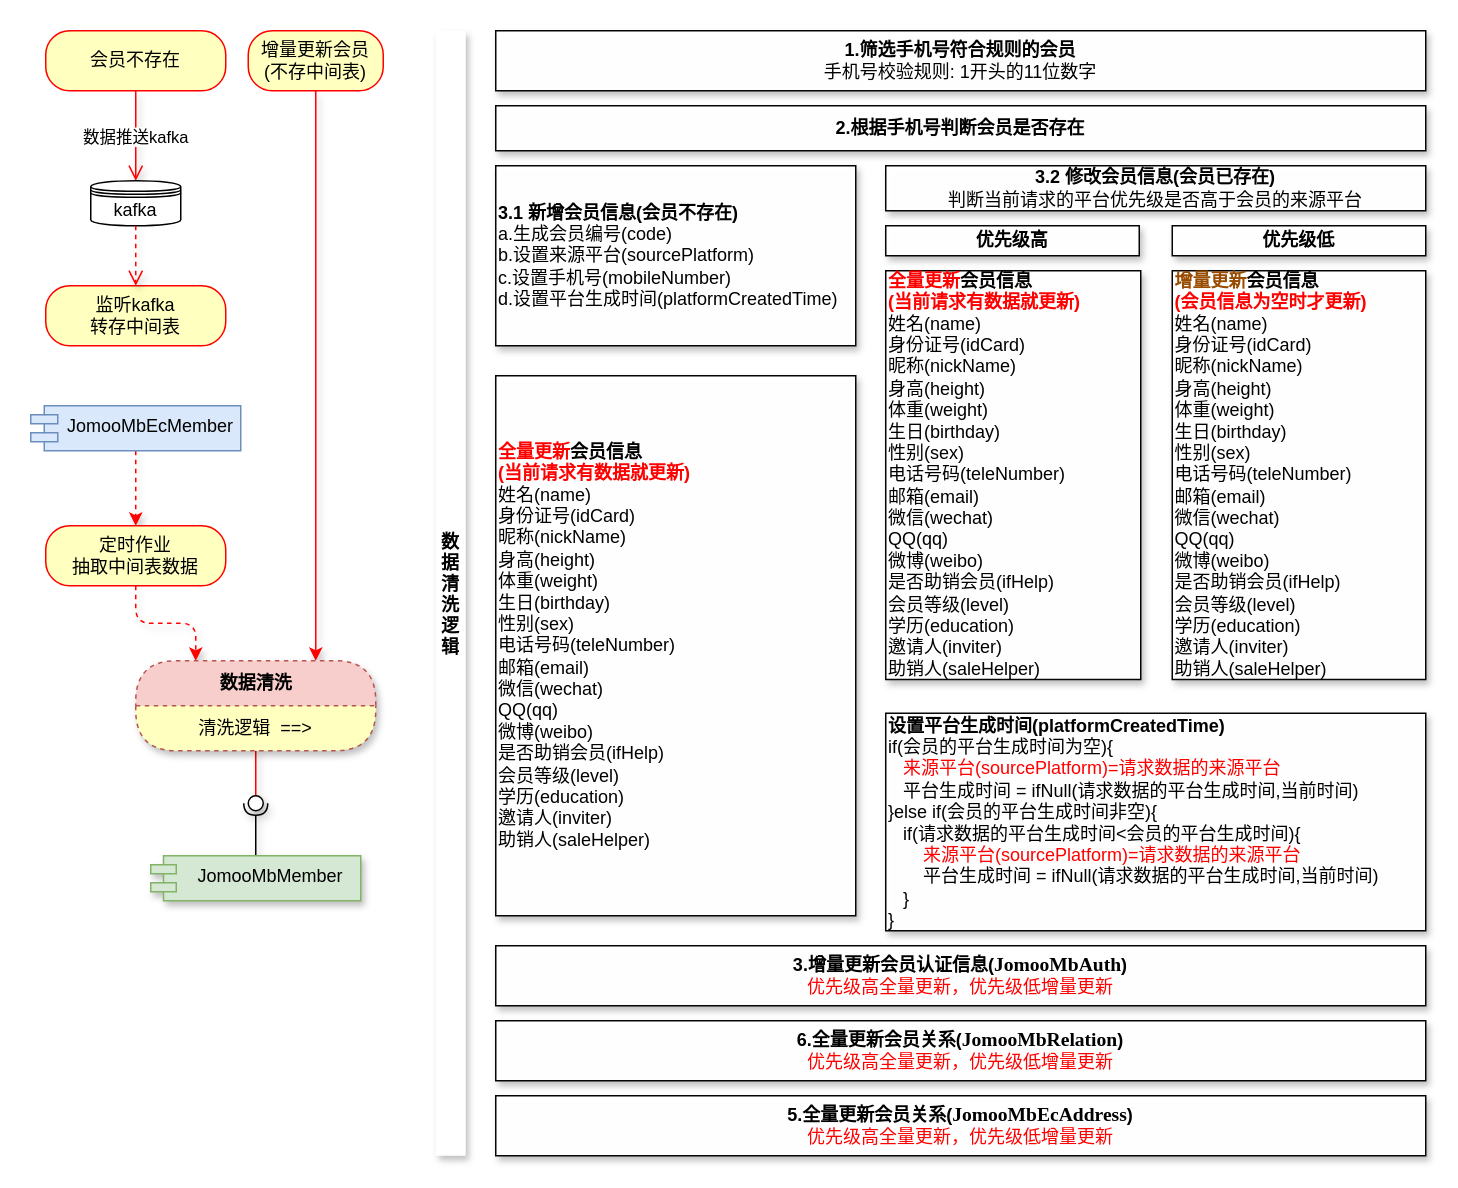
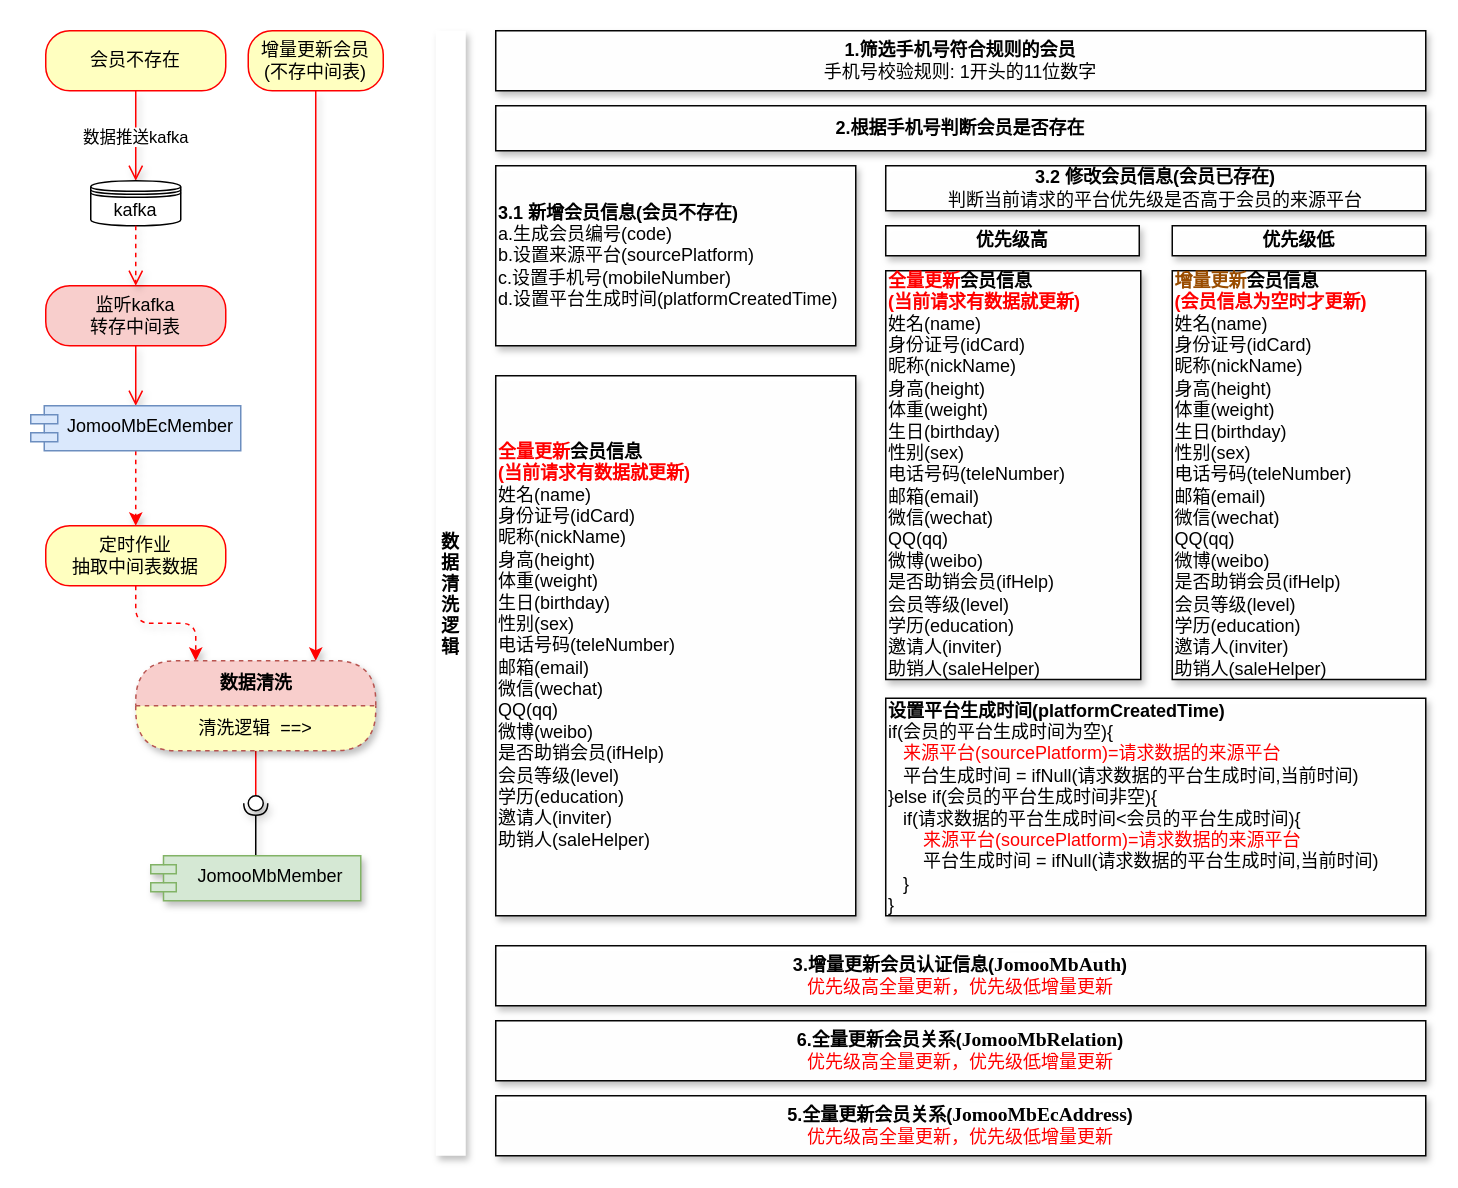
(136, 316) -> (136, 316)
none -> (136, 374)
(1156, 822) -> (1156, 807)
